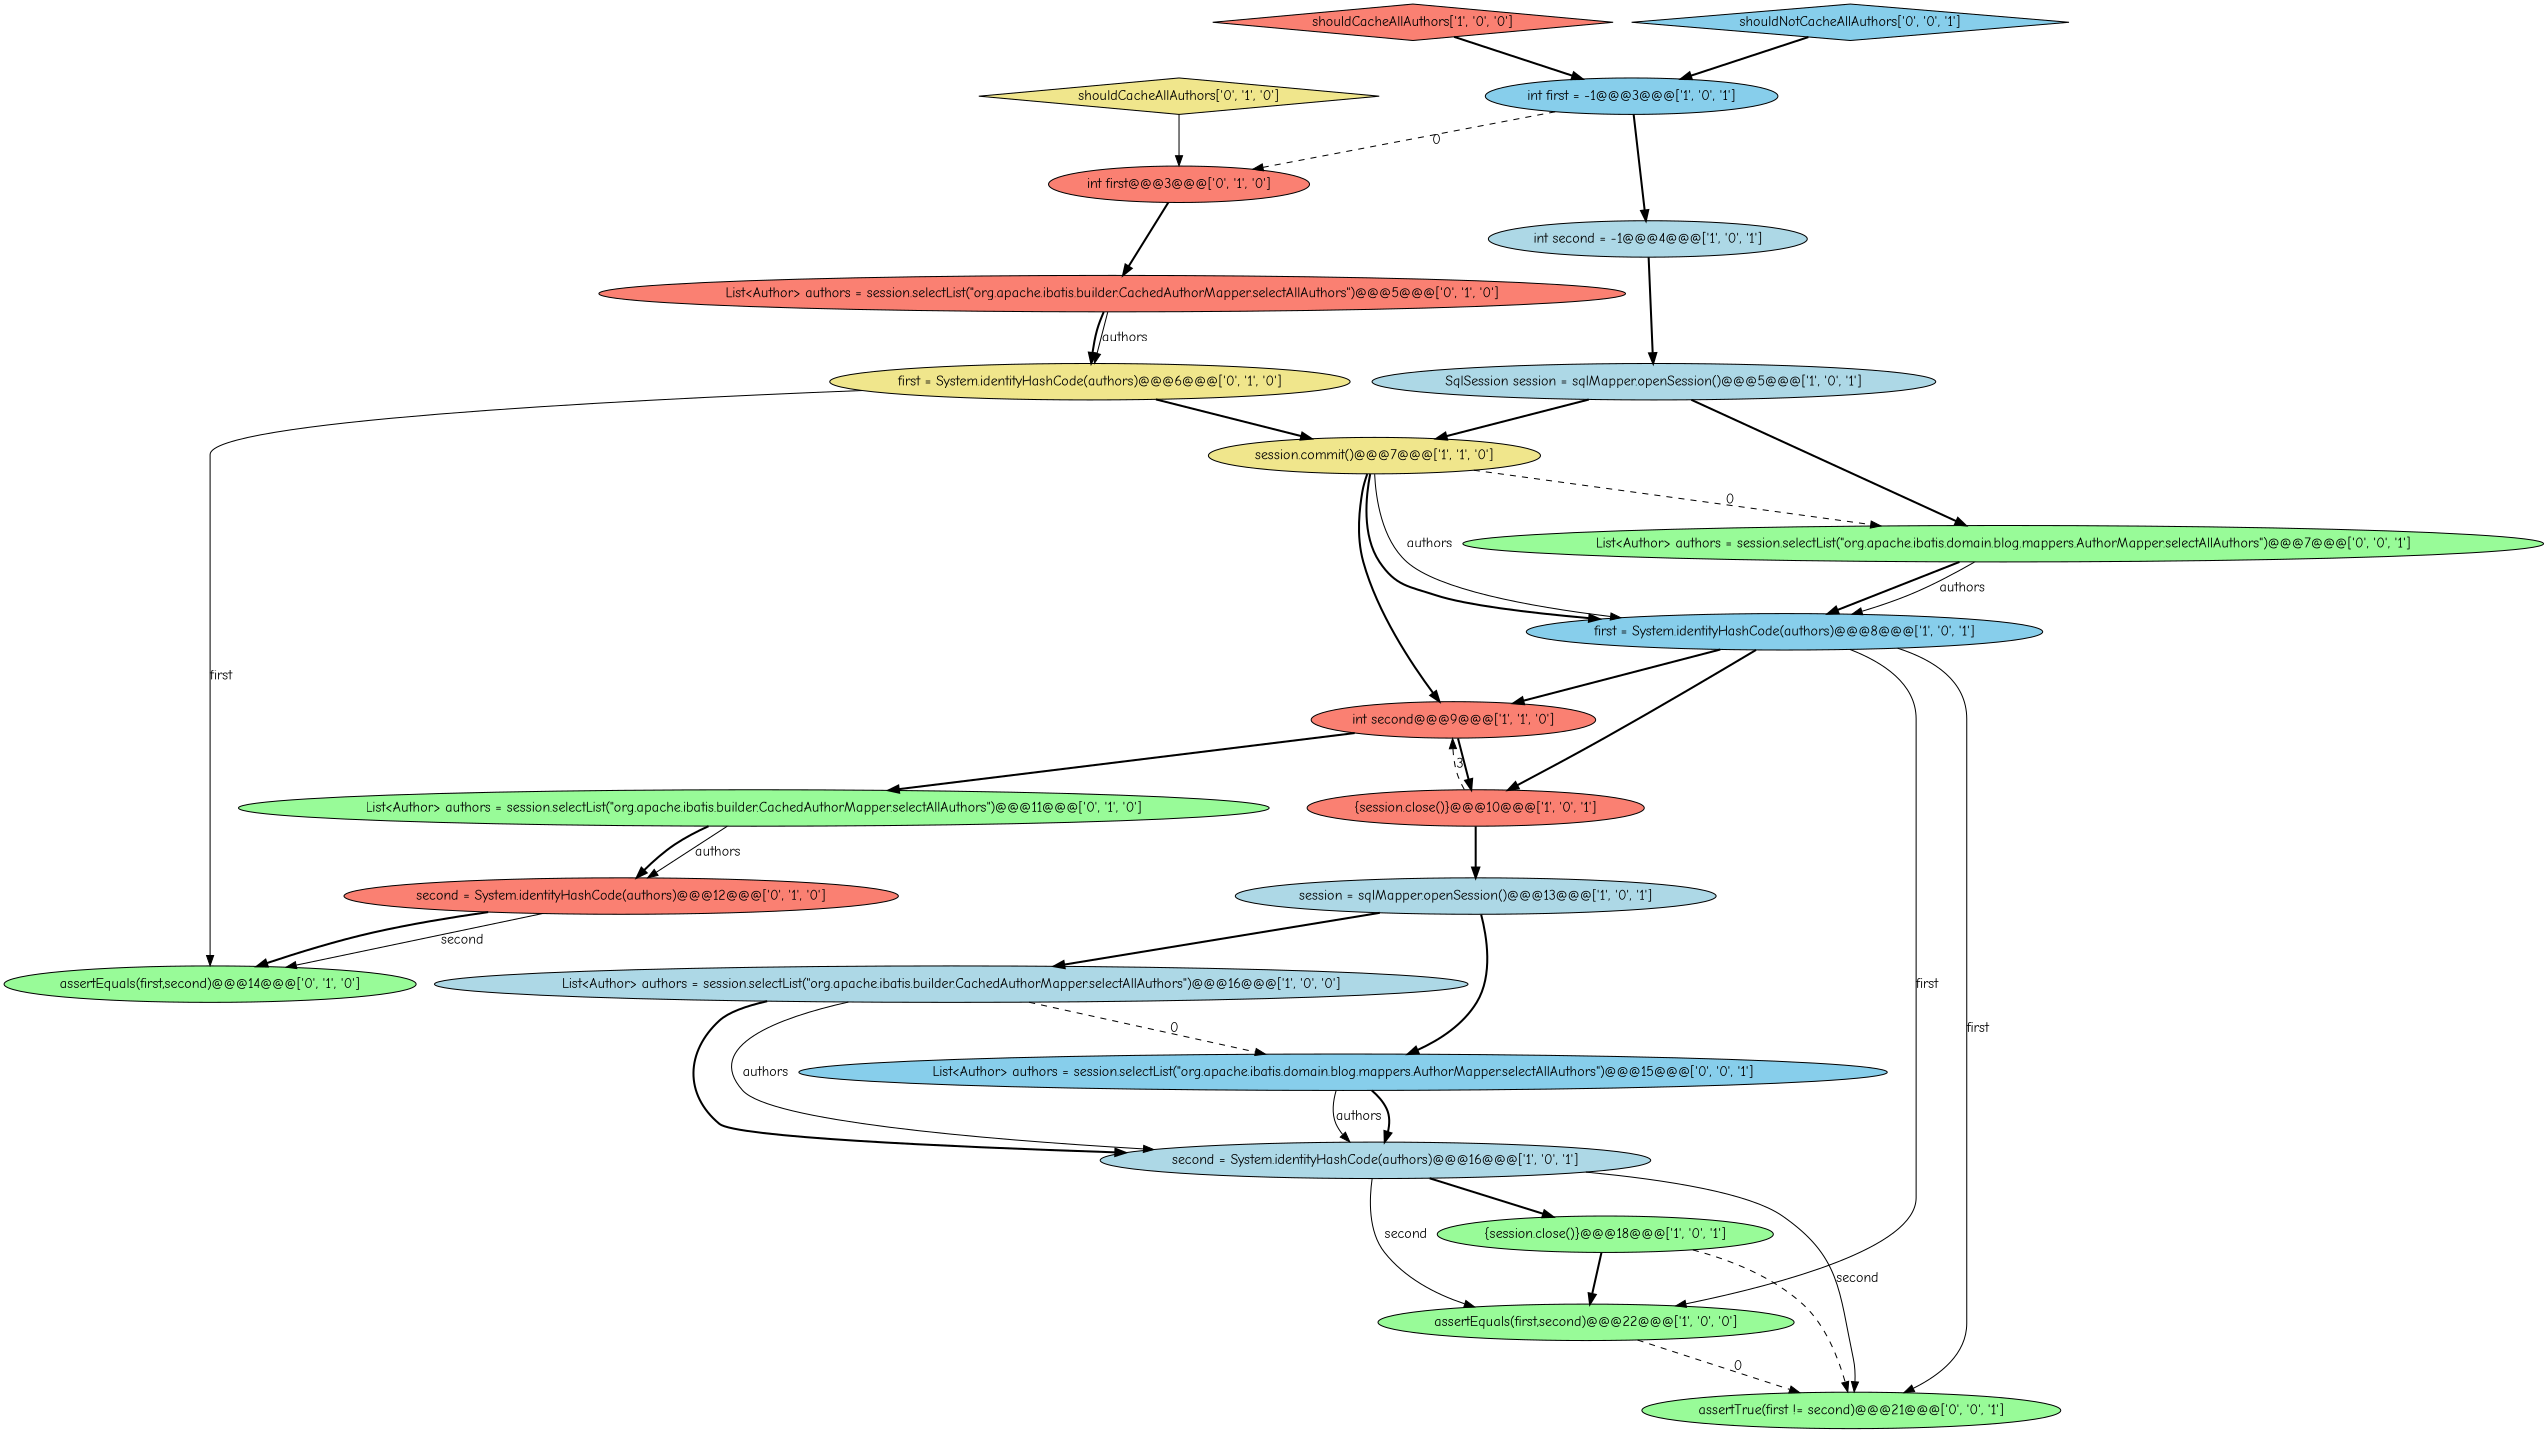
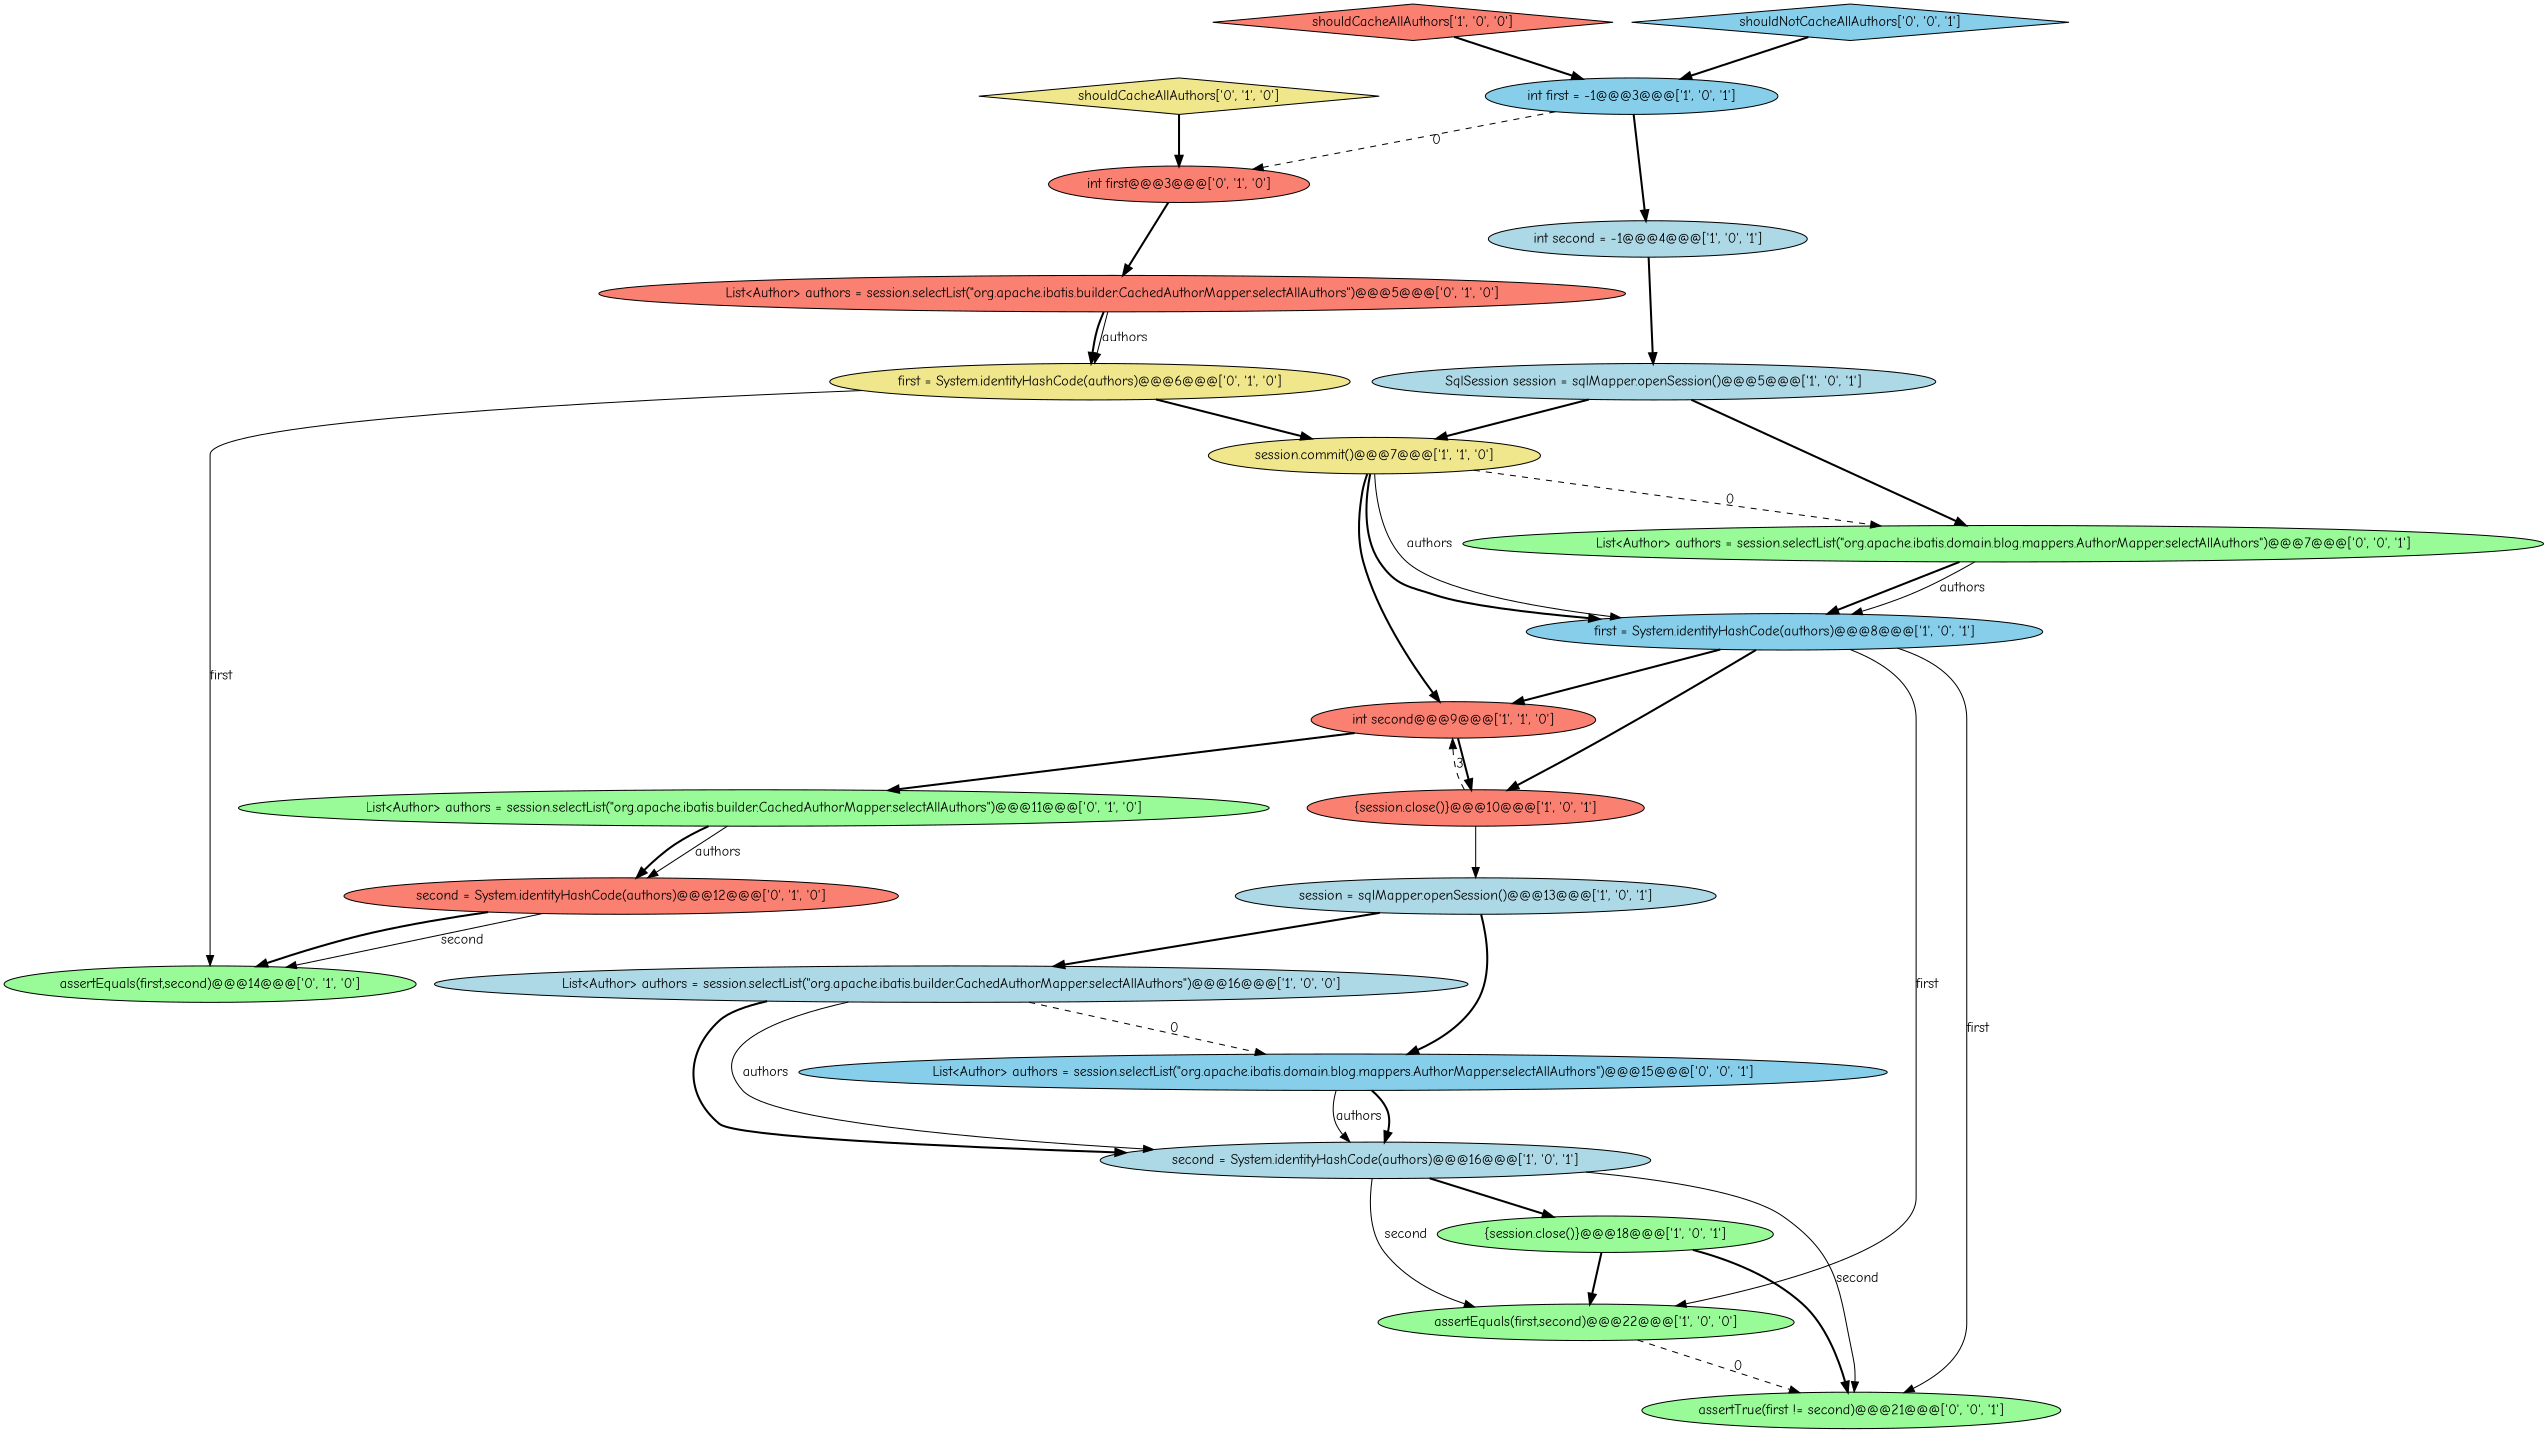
(1179, 135) -> (1179, 135)
(1476, 847) -> (1476, 847)
(1790, 1293) -> (1790, 1293)
